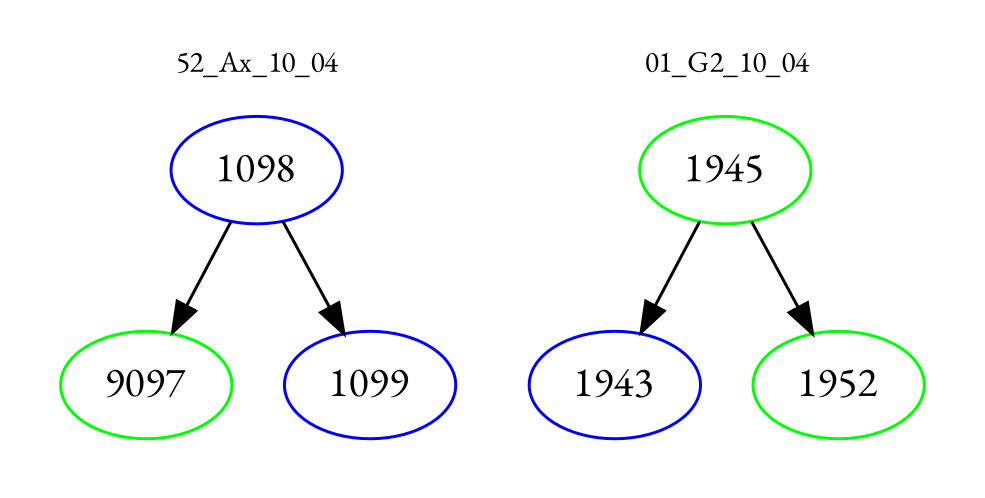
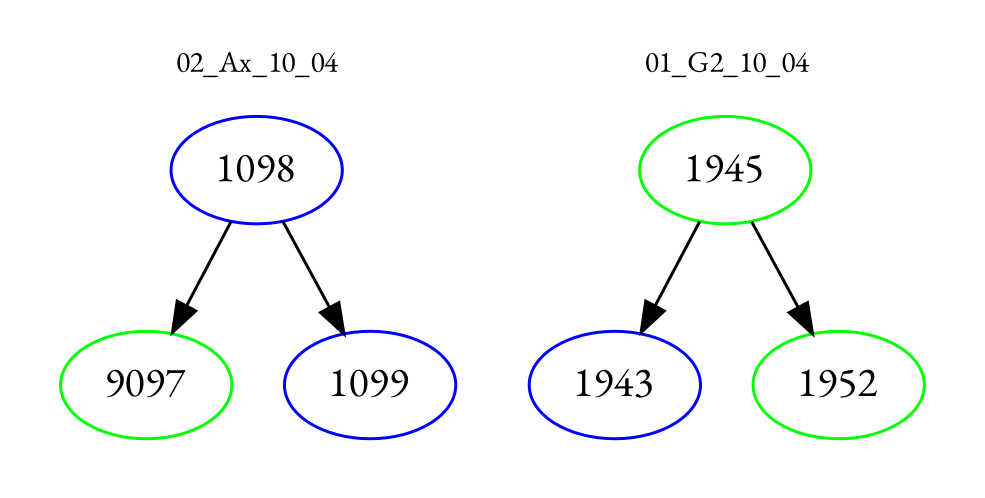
(258, 64) -> (258, 64)
